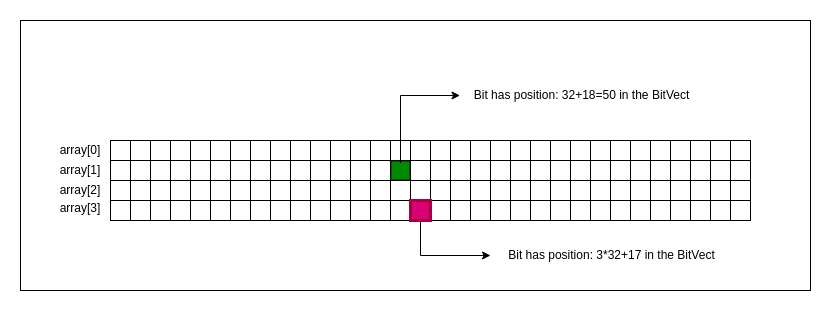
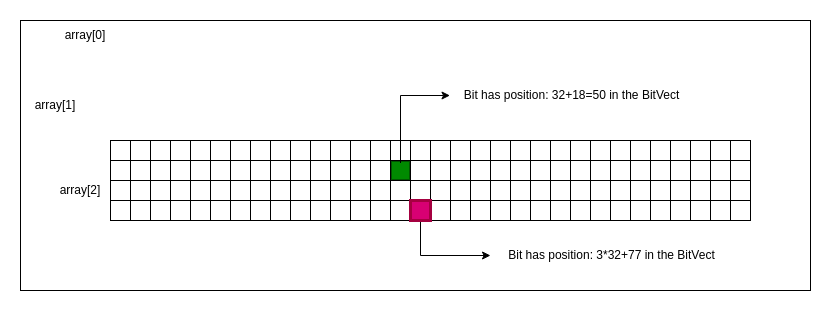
(581, 96) -> (571, 96)
(81, 151) -> (86, 36)
(81, 171) -> (56, 106)
(81, 208) -> none
(612, 256) -> (612, 256)
